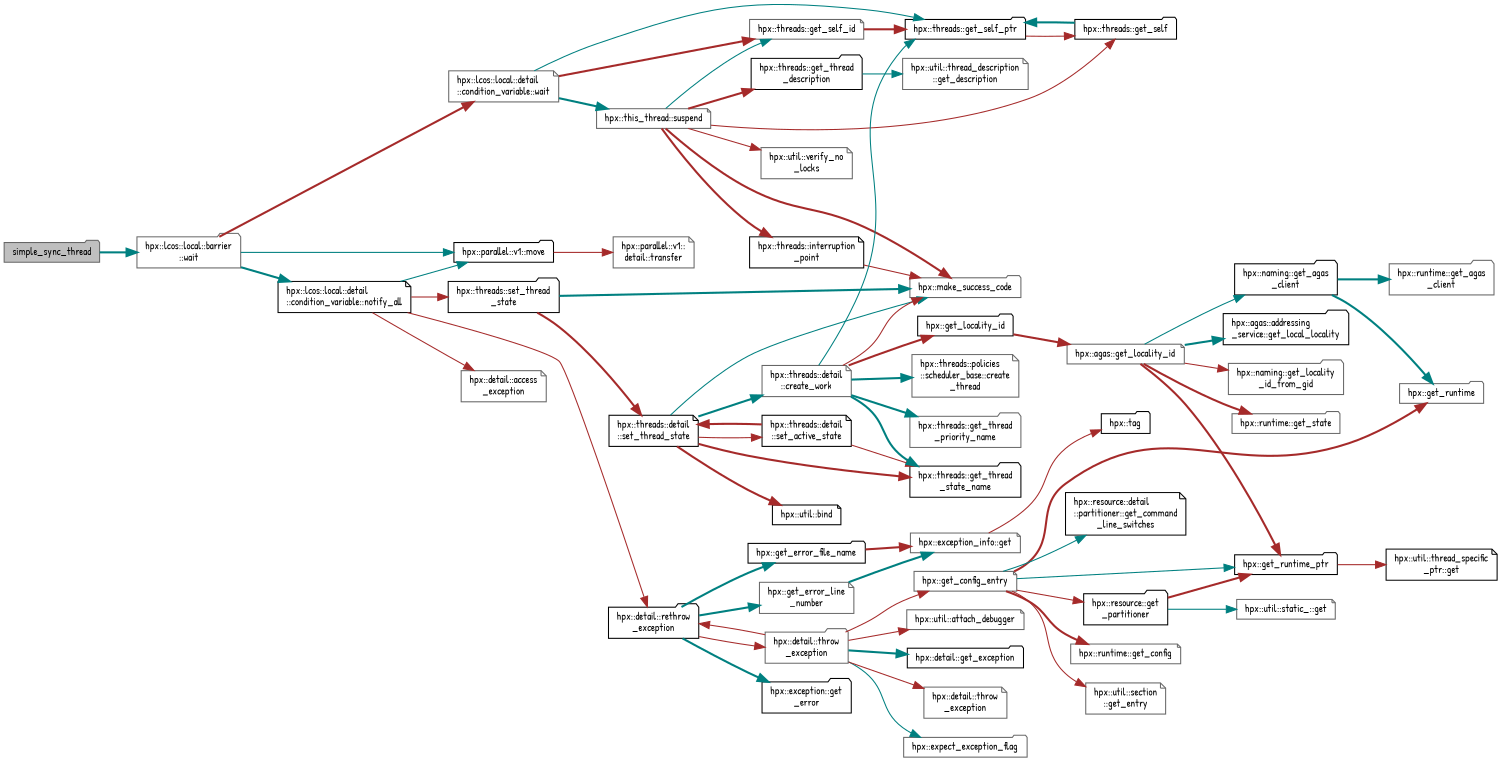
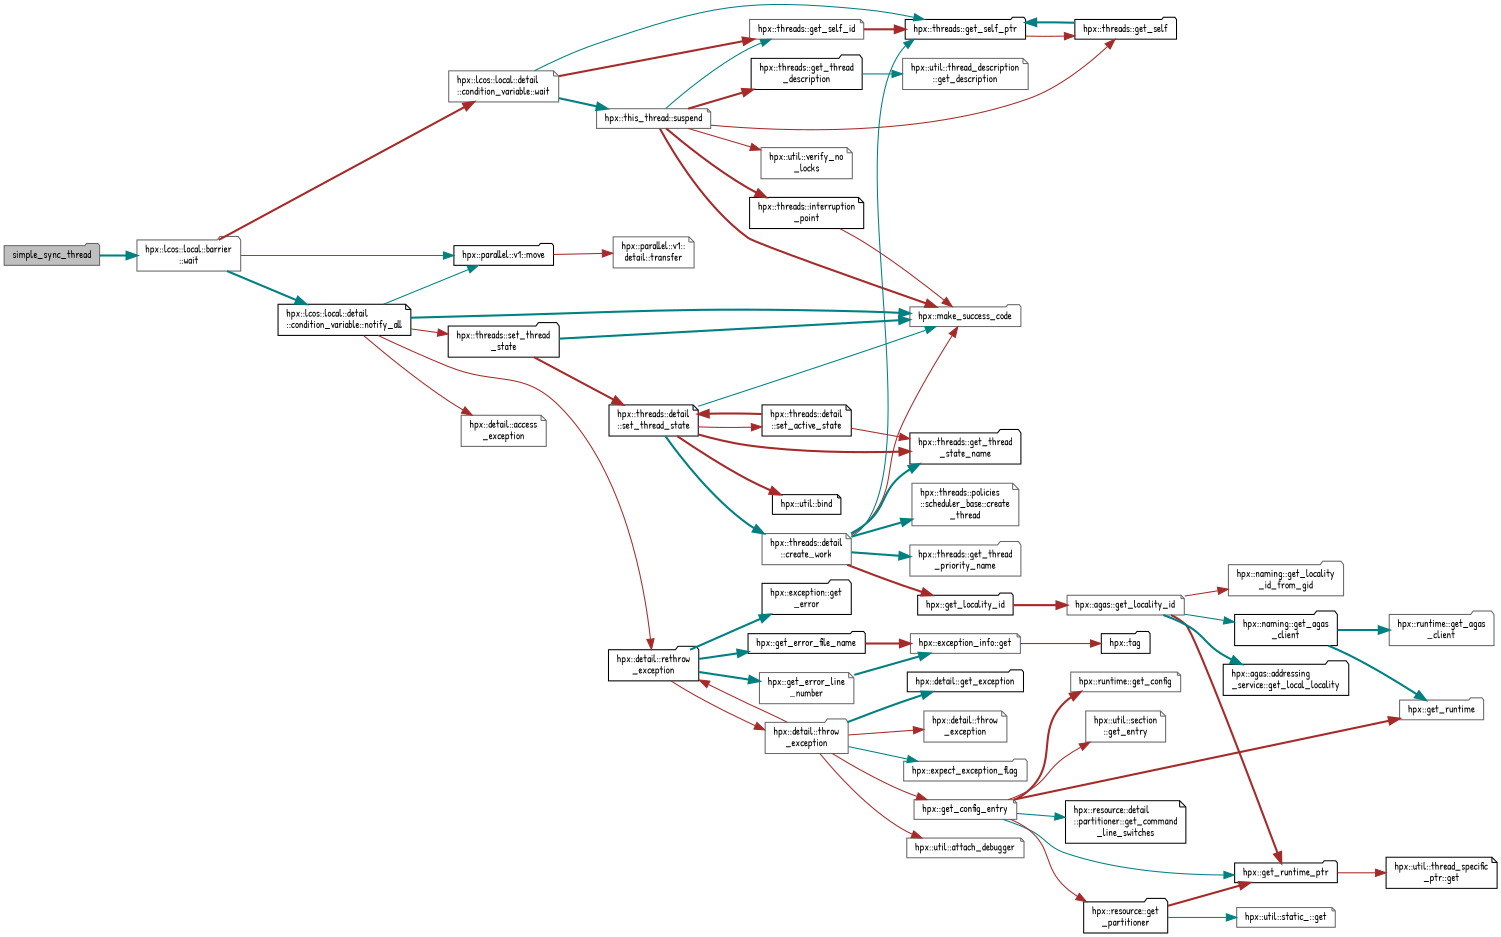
none -> (655, 311)
(1286, 424) -> none
